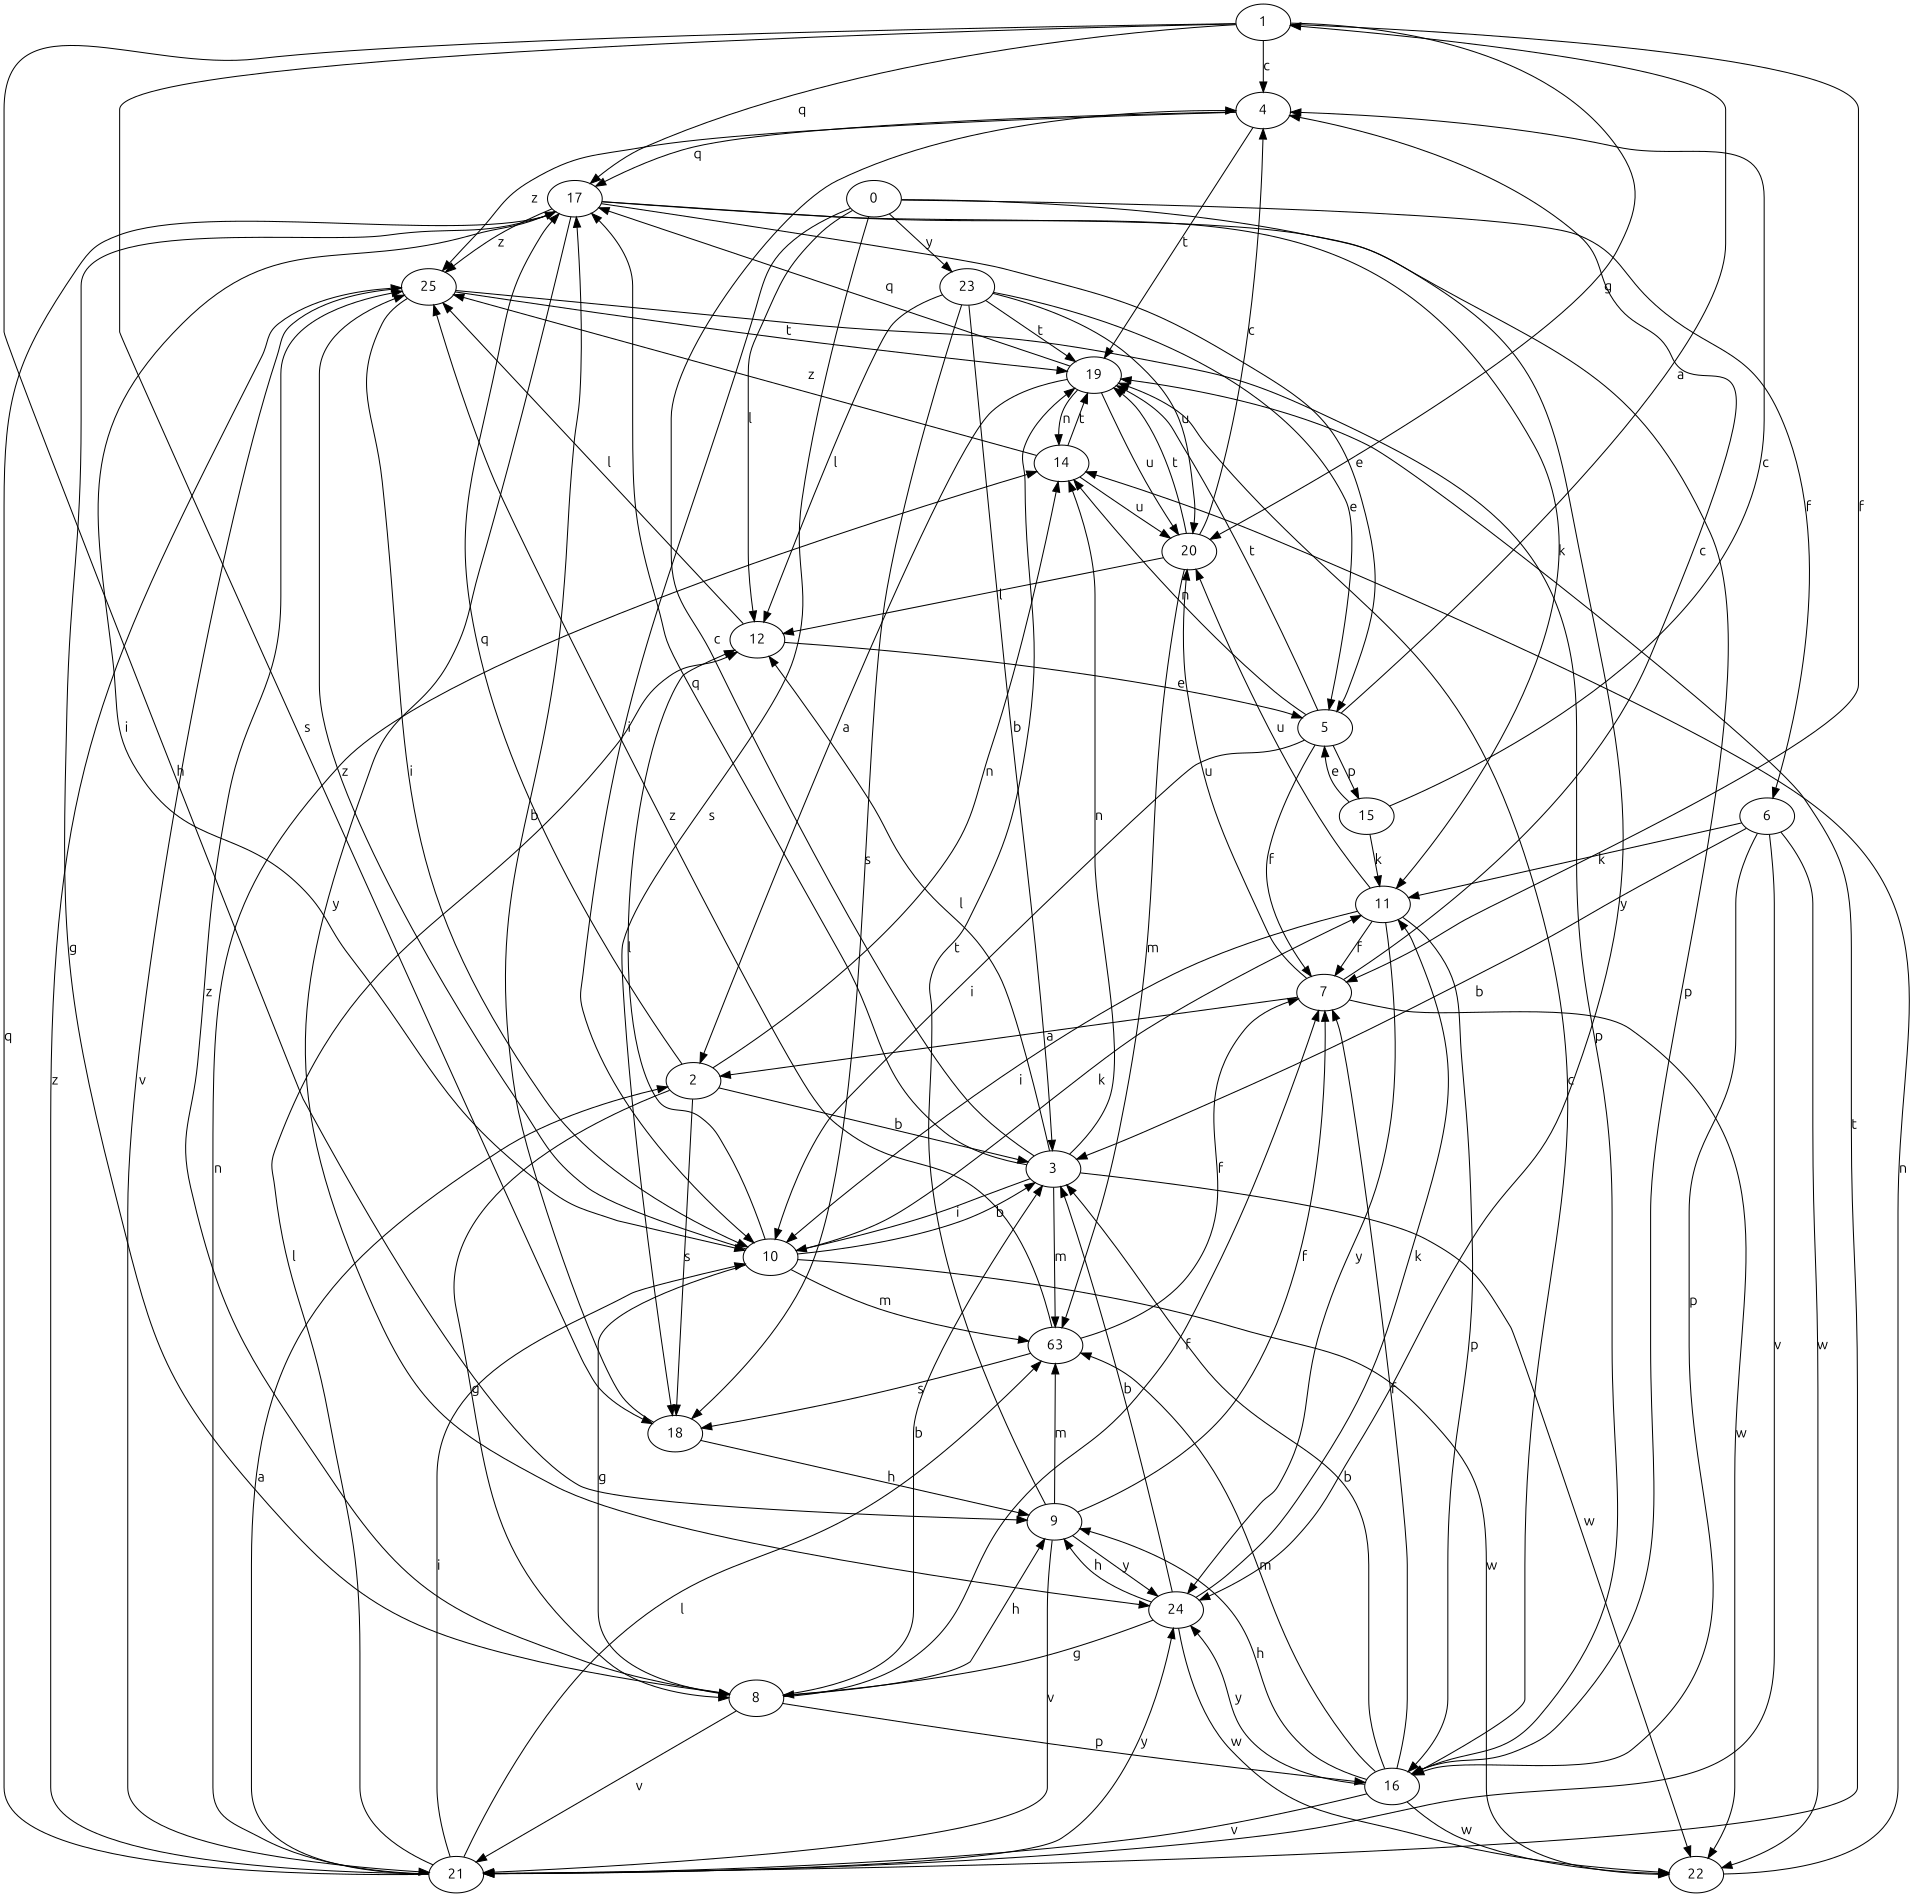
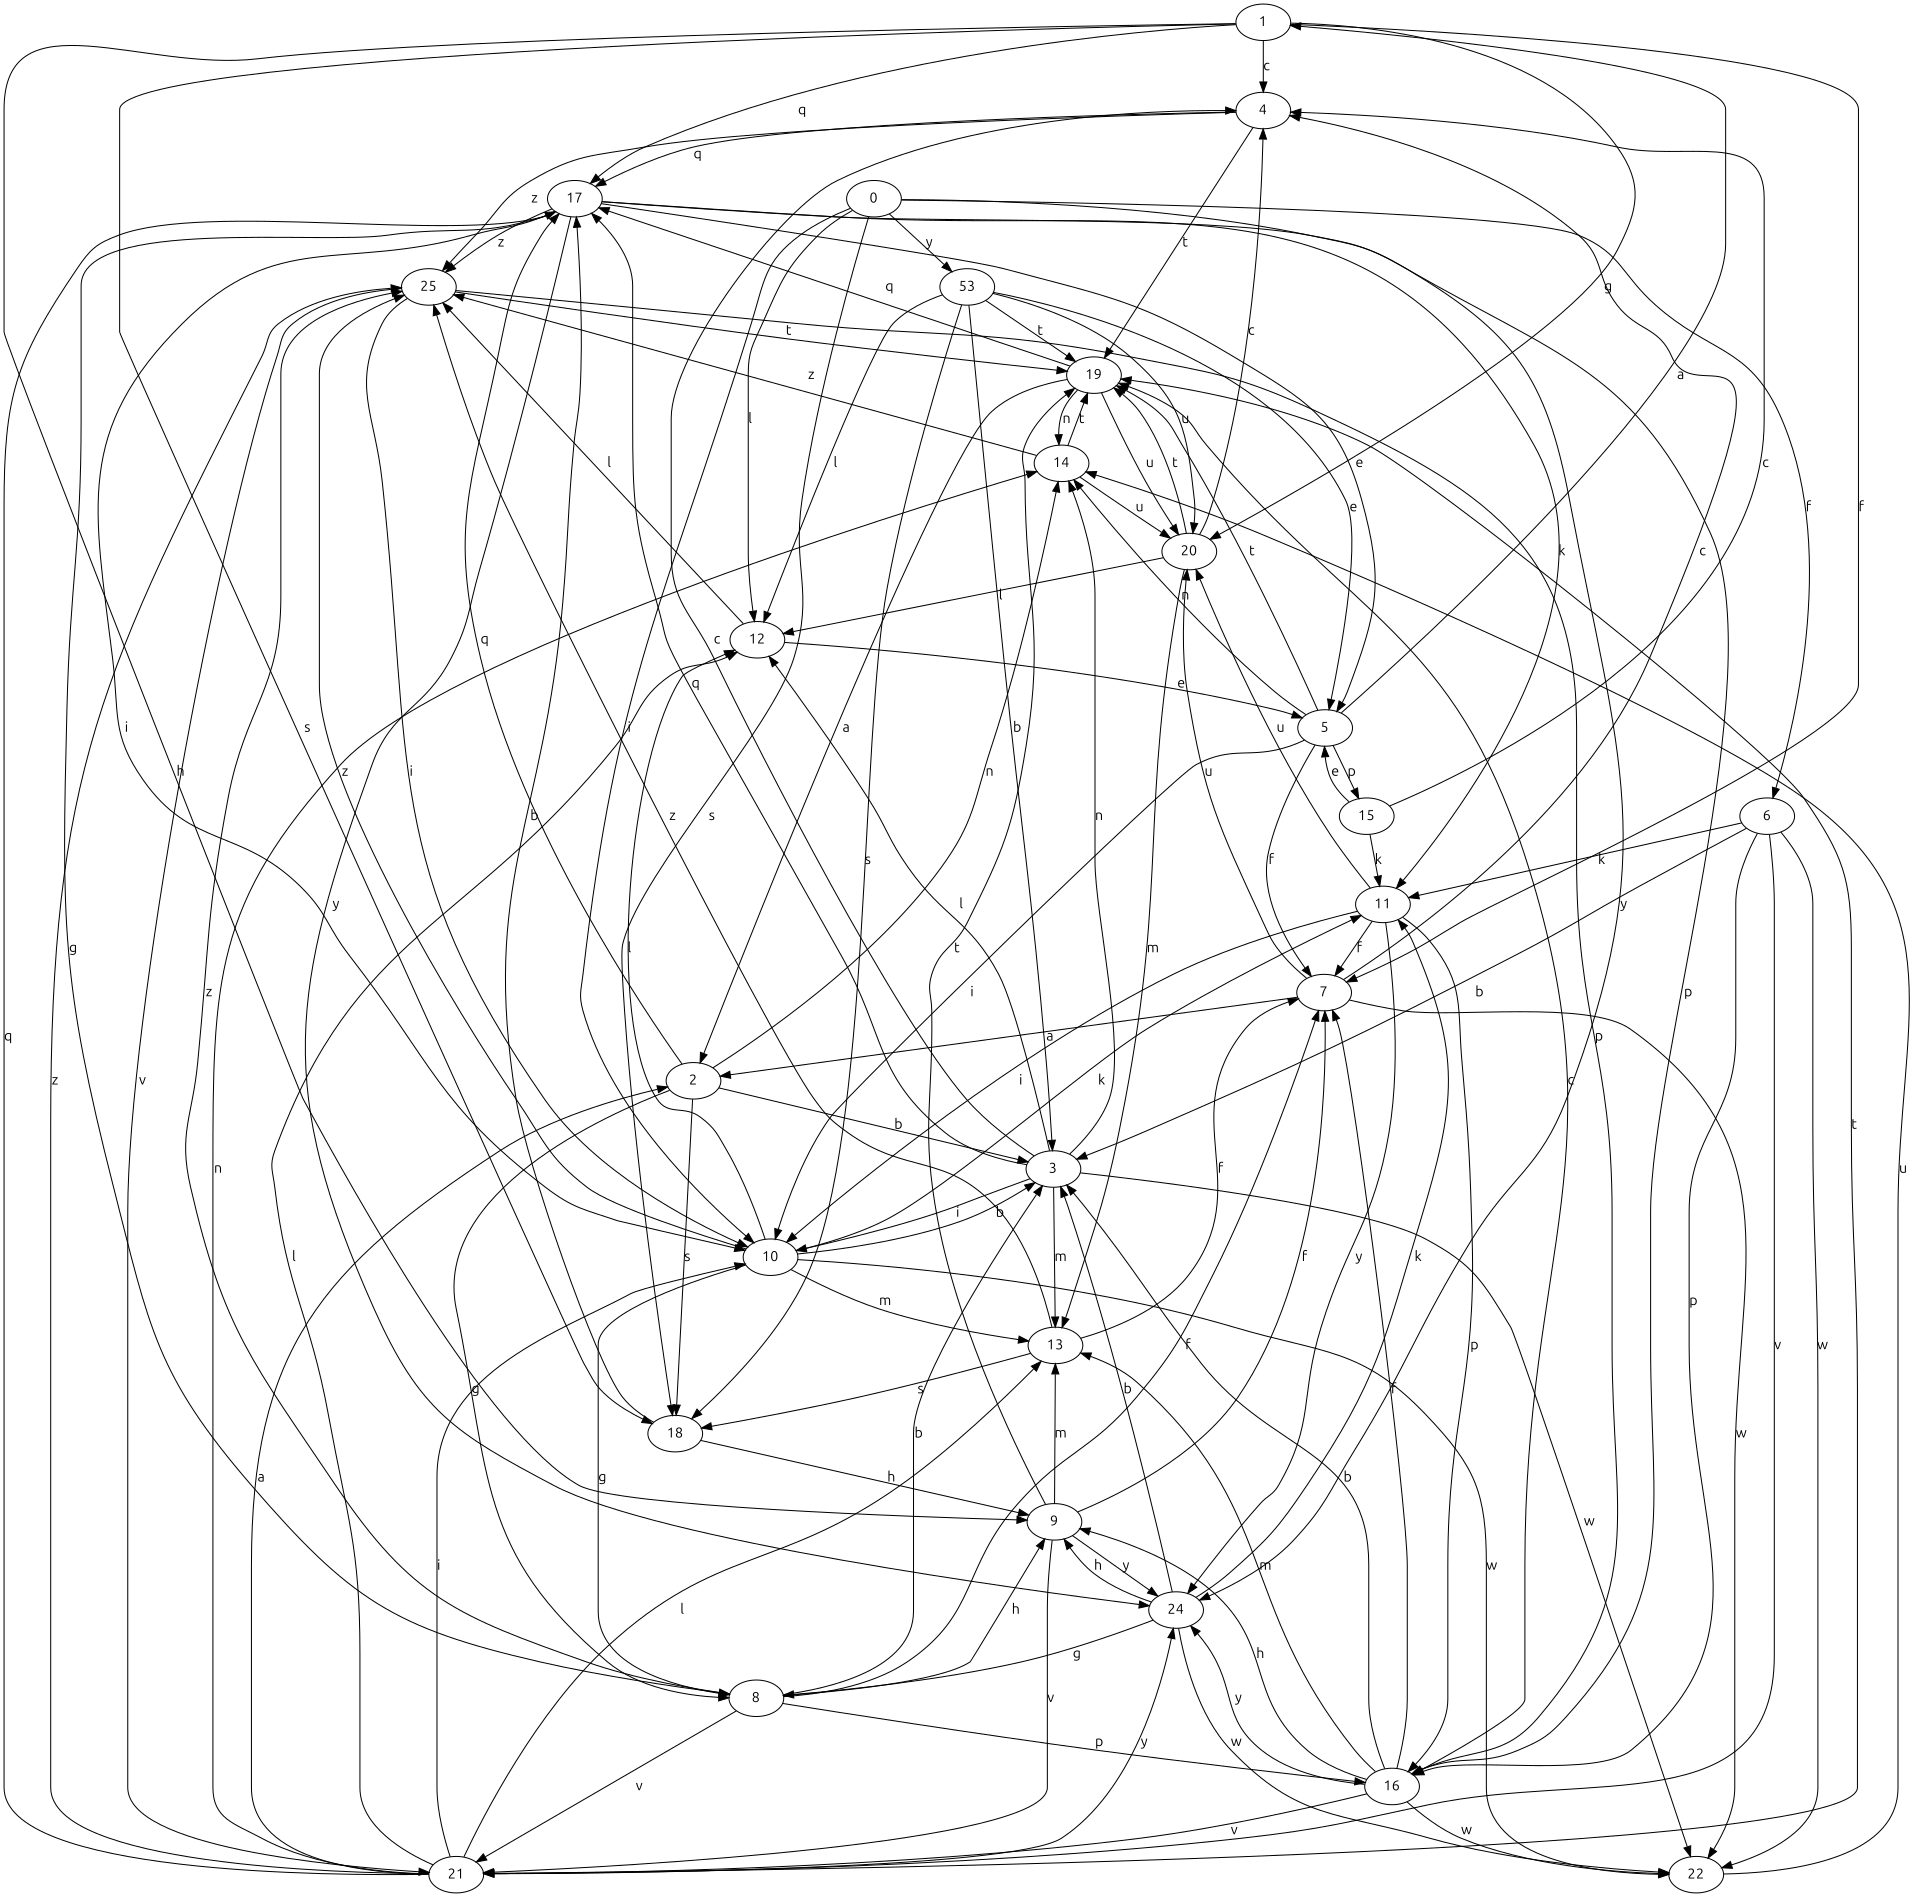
(967, 287) -> (967, 287)
(1904, 1169) -> (1904, 1169)
(1055, 1345) -> (1055, 1345)
